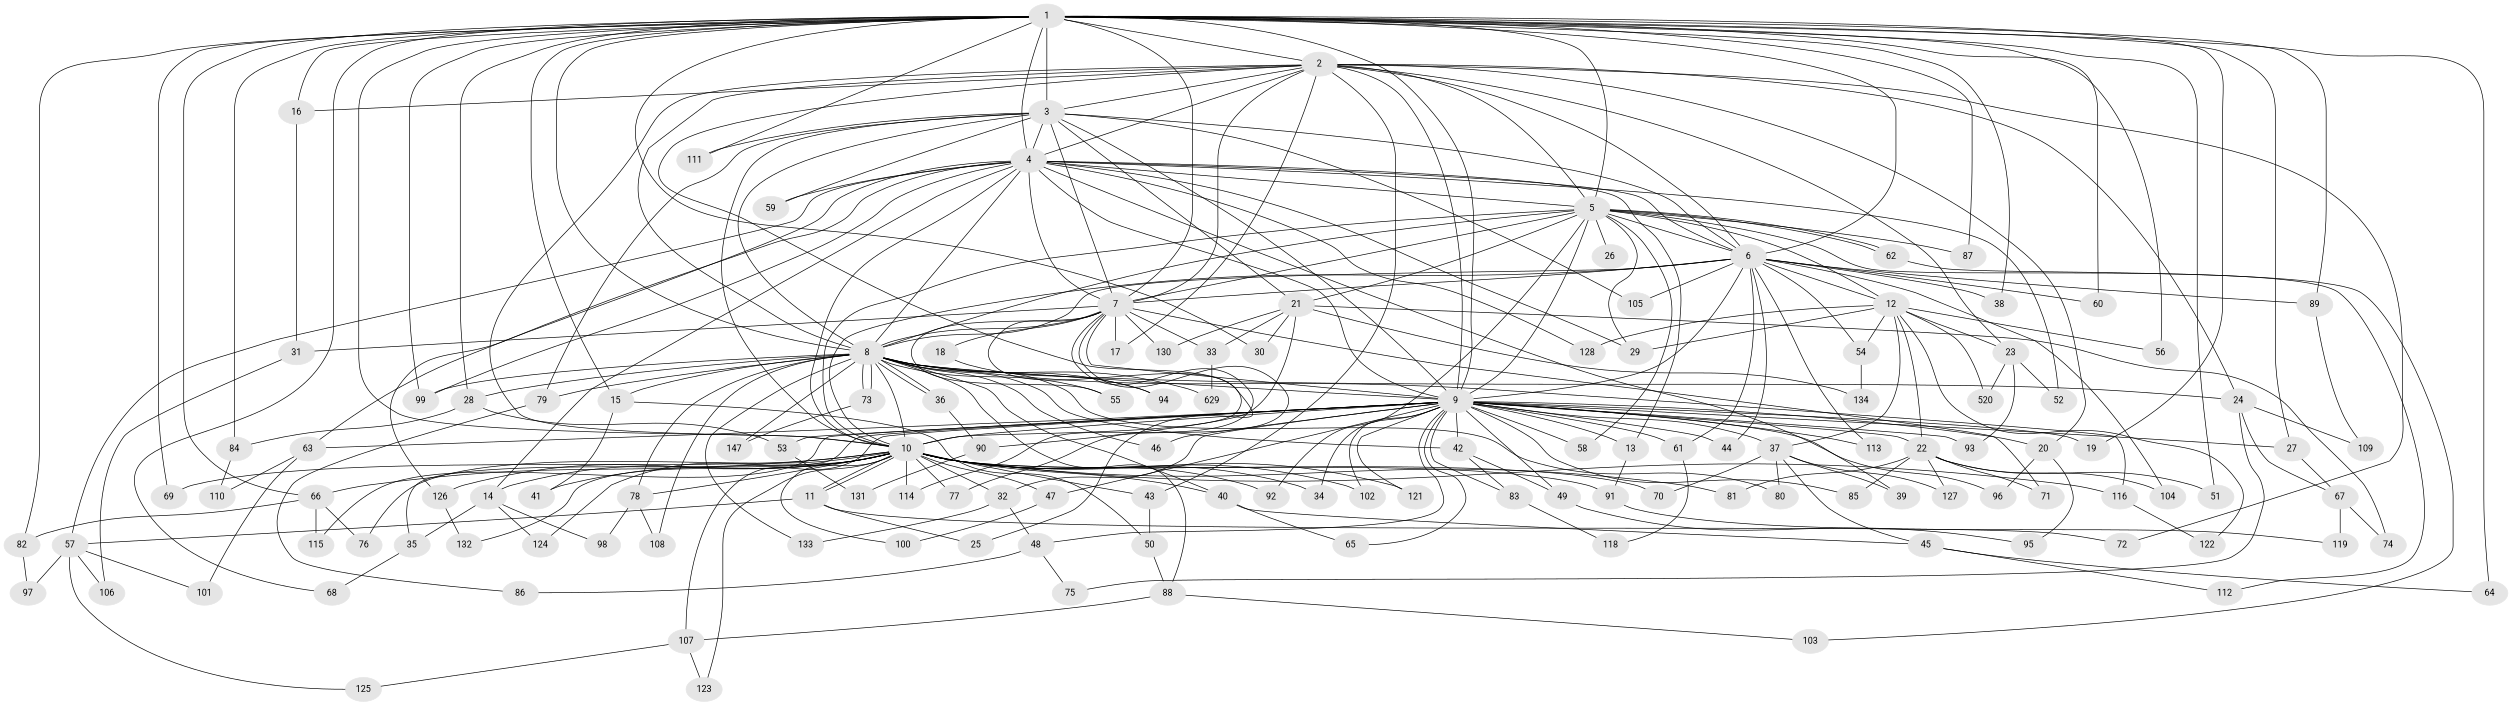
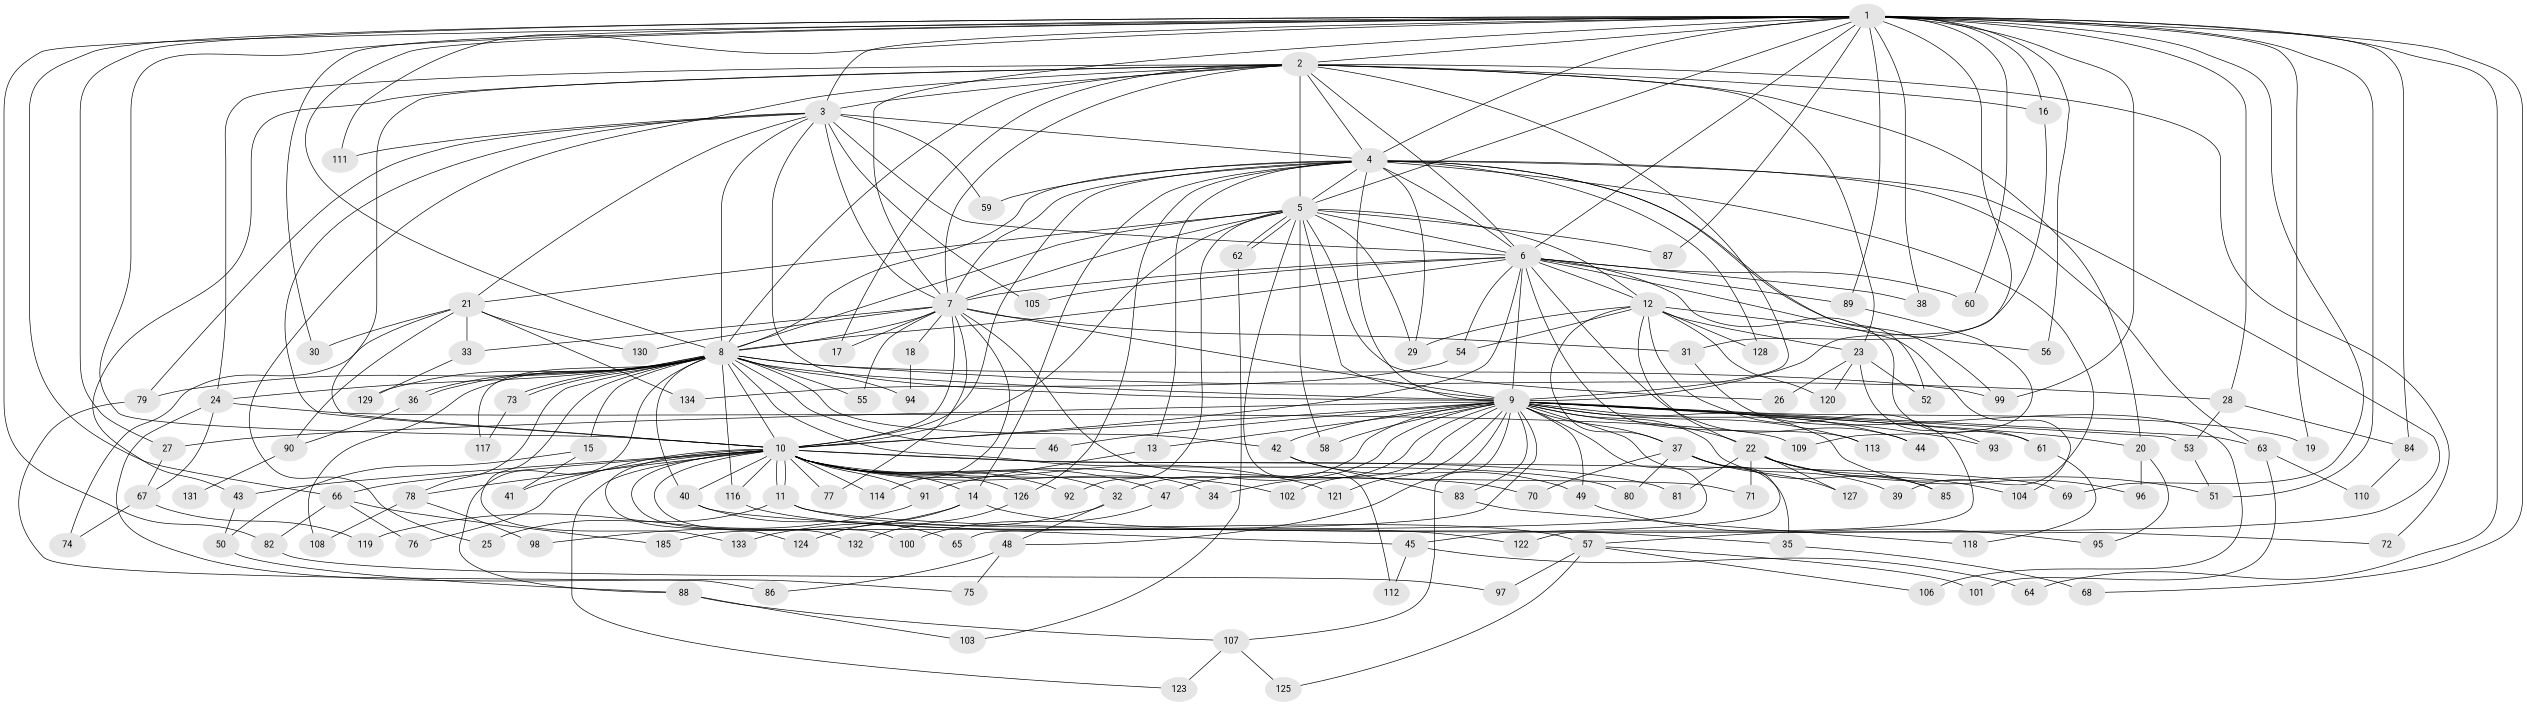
(591, 42) -> none
none -> (1823, 374)
(1212, 401) -> (365, 401)
(1985, 401) -> (1828, 401)
(734, 449) -> (483, 449)
(823, 475) -> (2202, 473)
(316, 545) -> (663, 545)
